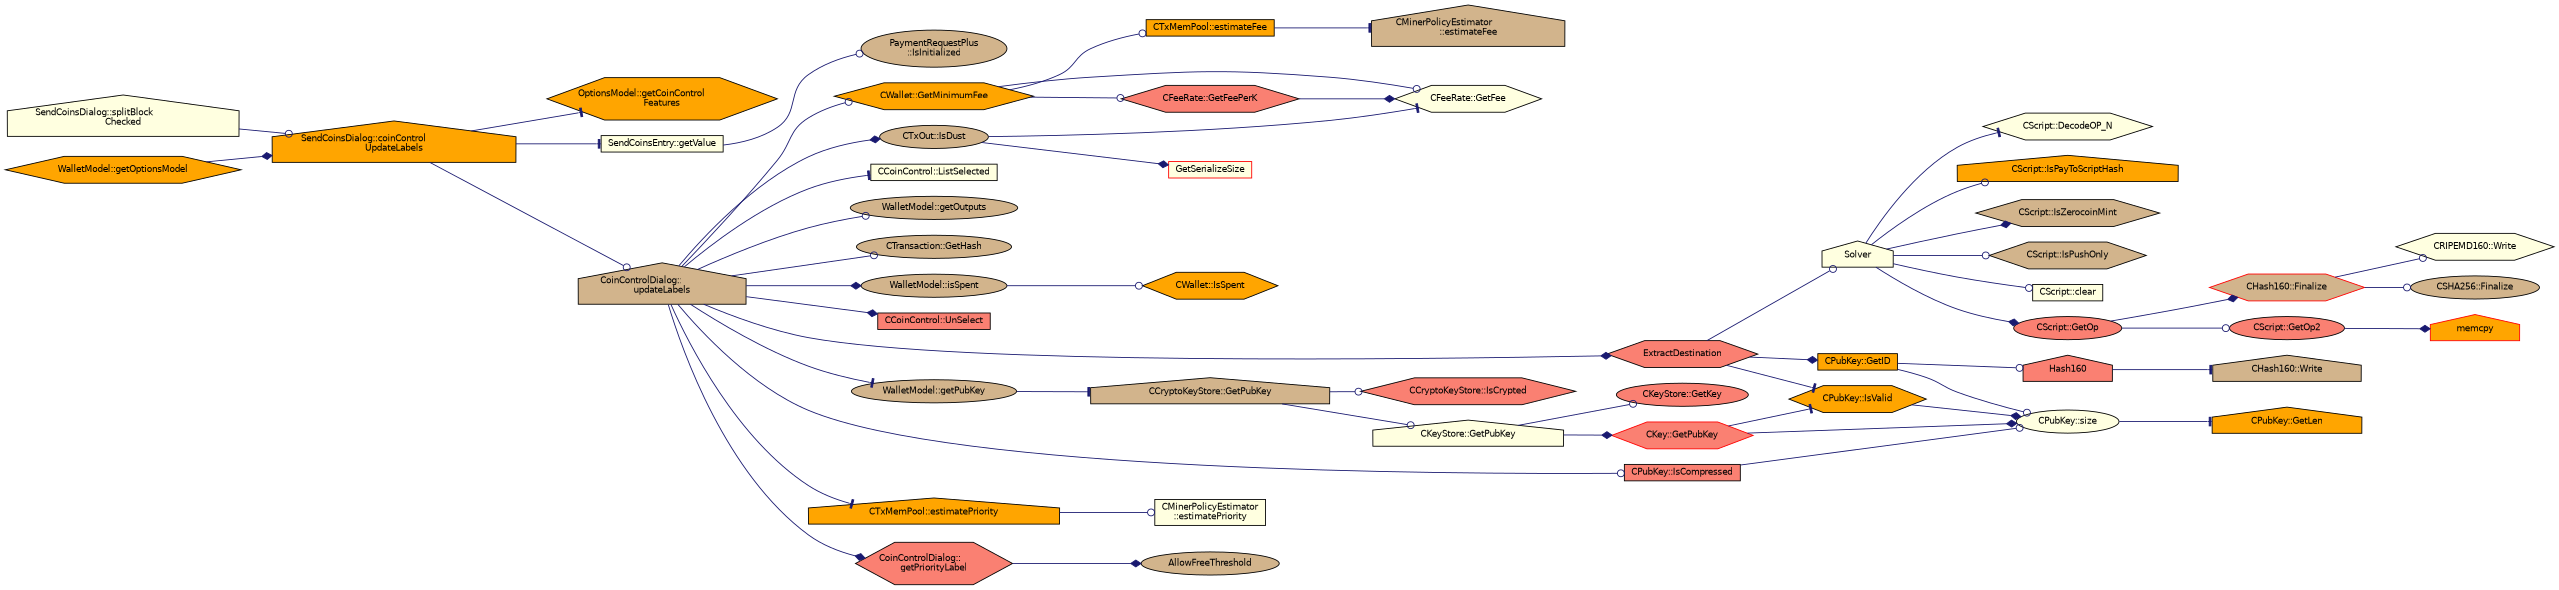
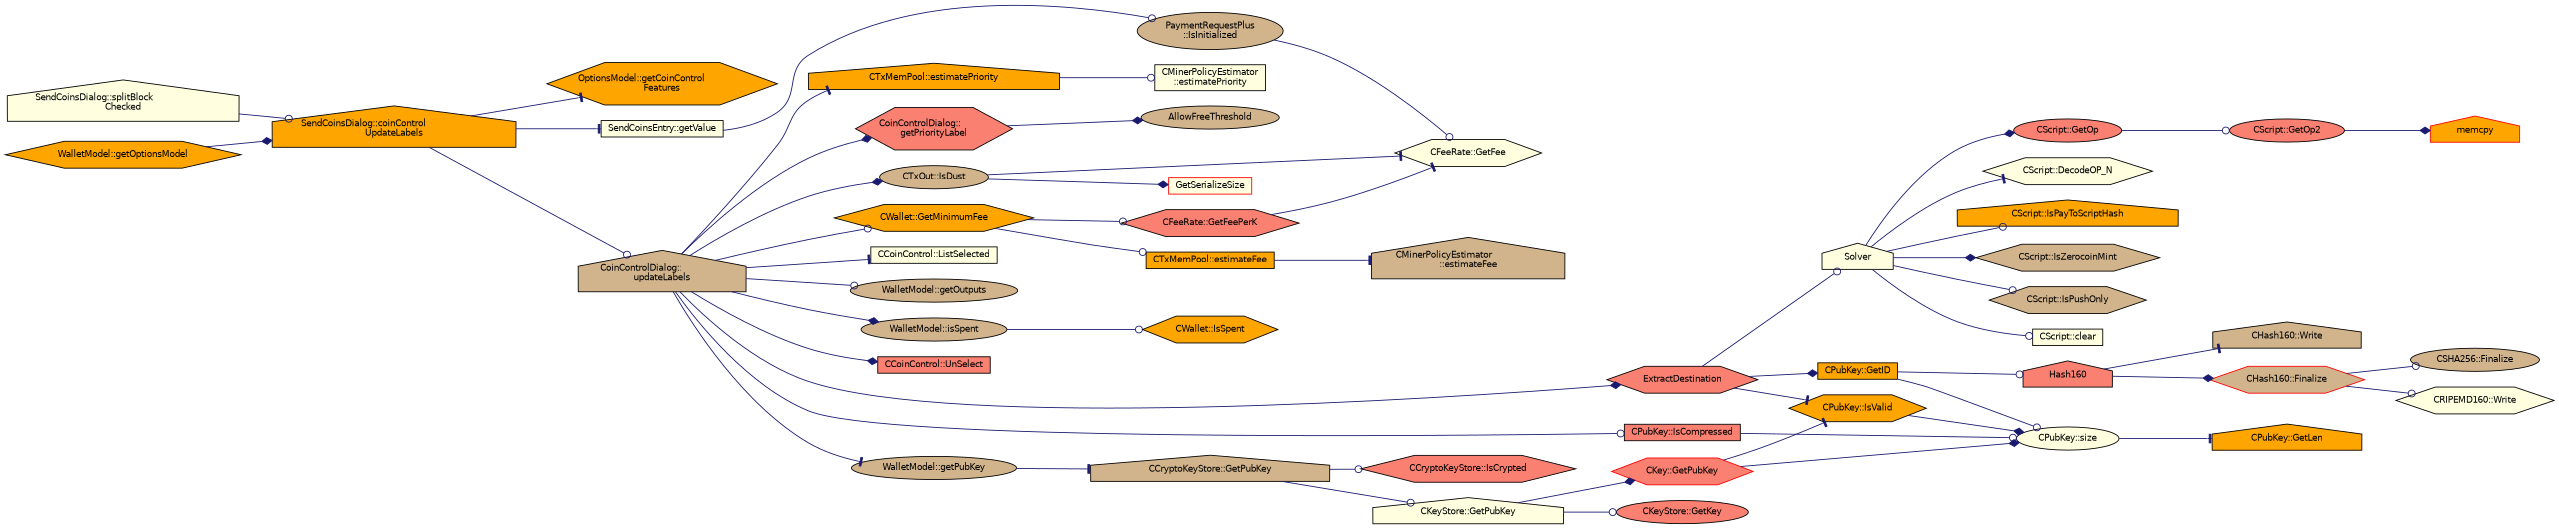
(1206, 72) -> (1366, 76)
(1342, 99) -> (1352, 196)
(934, 247) -> none
(2169, 311) -> (2157, 377)
